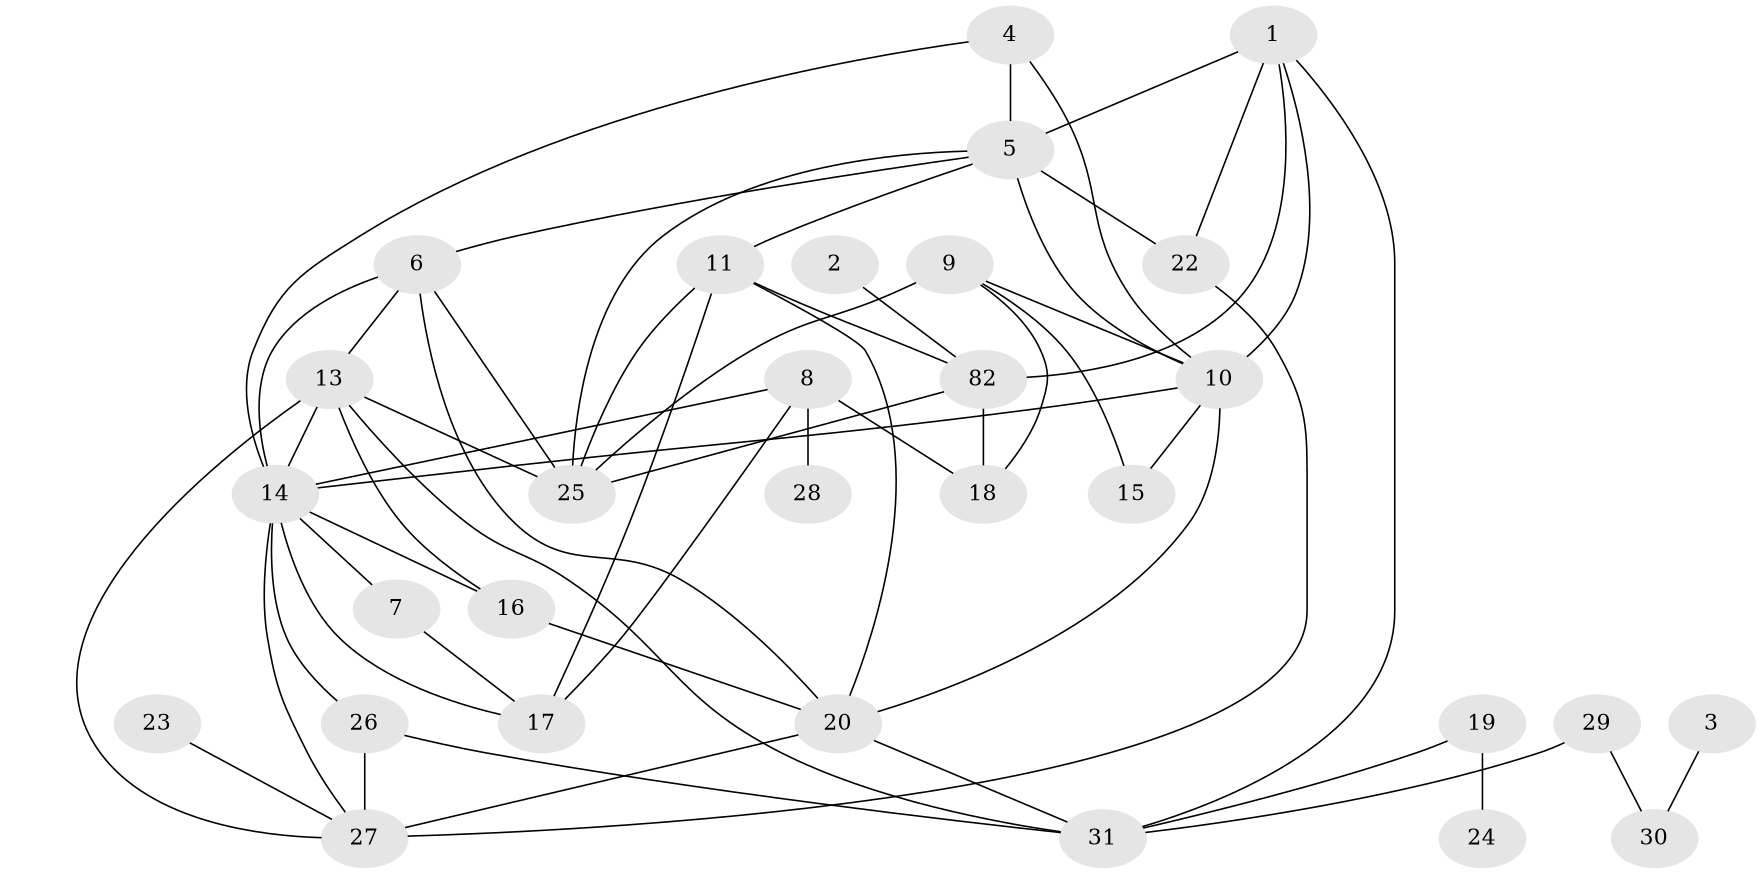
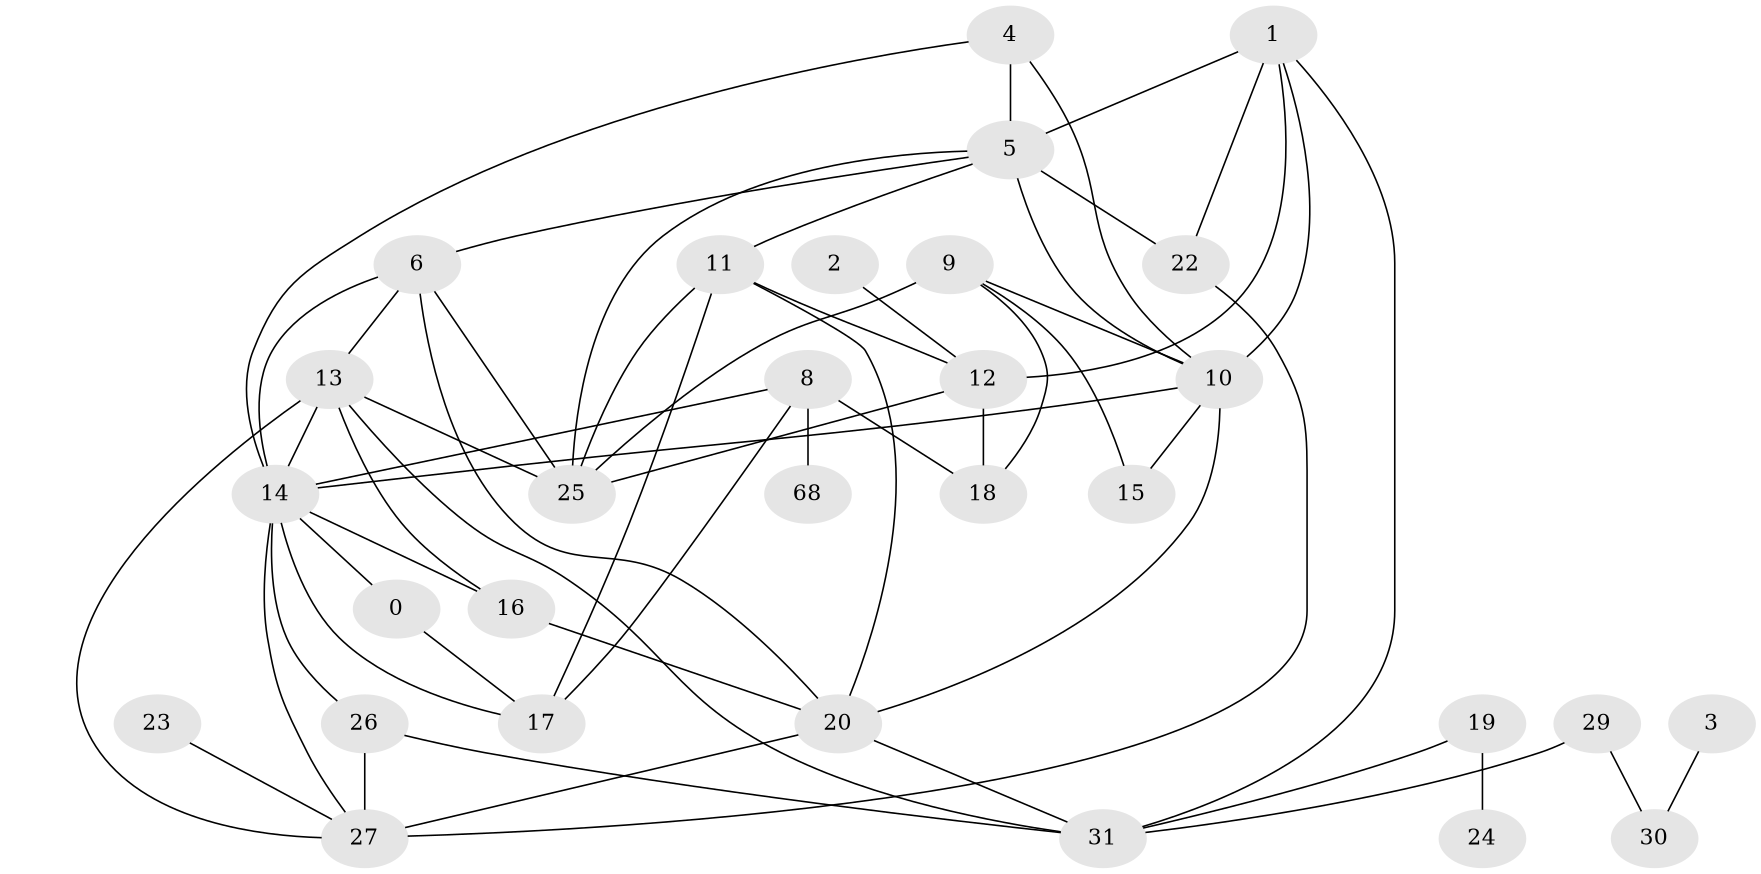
(983, 379) -> (983, 379)
(808, 494) -> (808, 494)
(397, 609) -> (397, 609)
